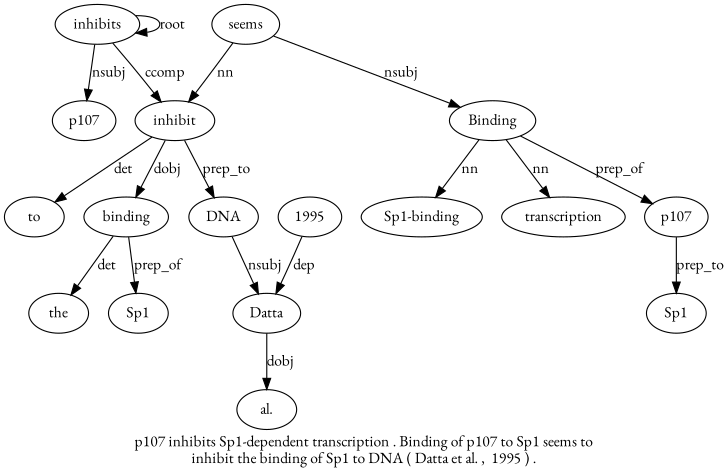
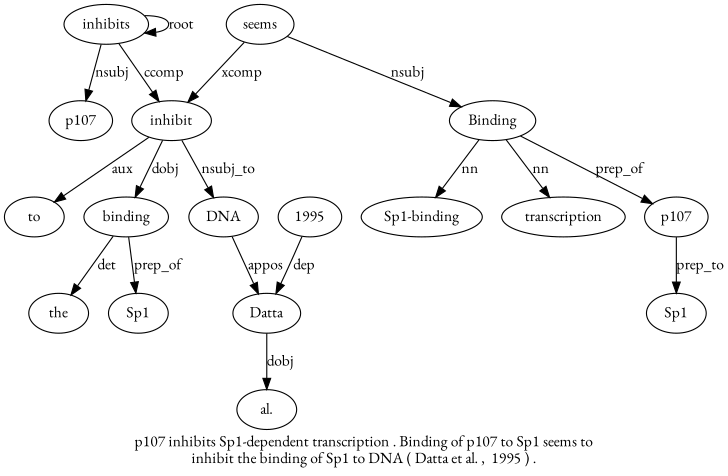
(226, 73) -> (242, 73)
(123, 169) -> (122, 169)
(226, 169) -> (229, 169)
(265, 265) -> (266, 265)
